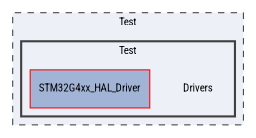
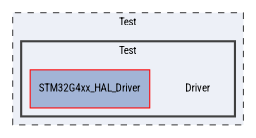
(198, 89) -> (198, 89)
